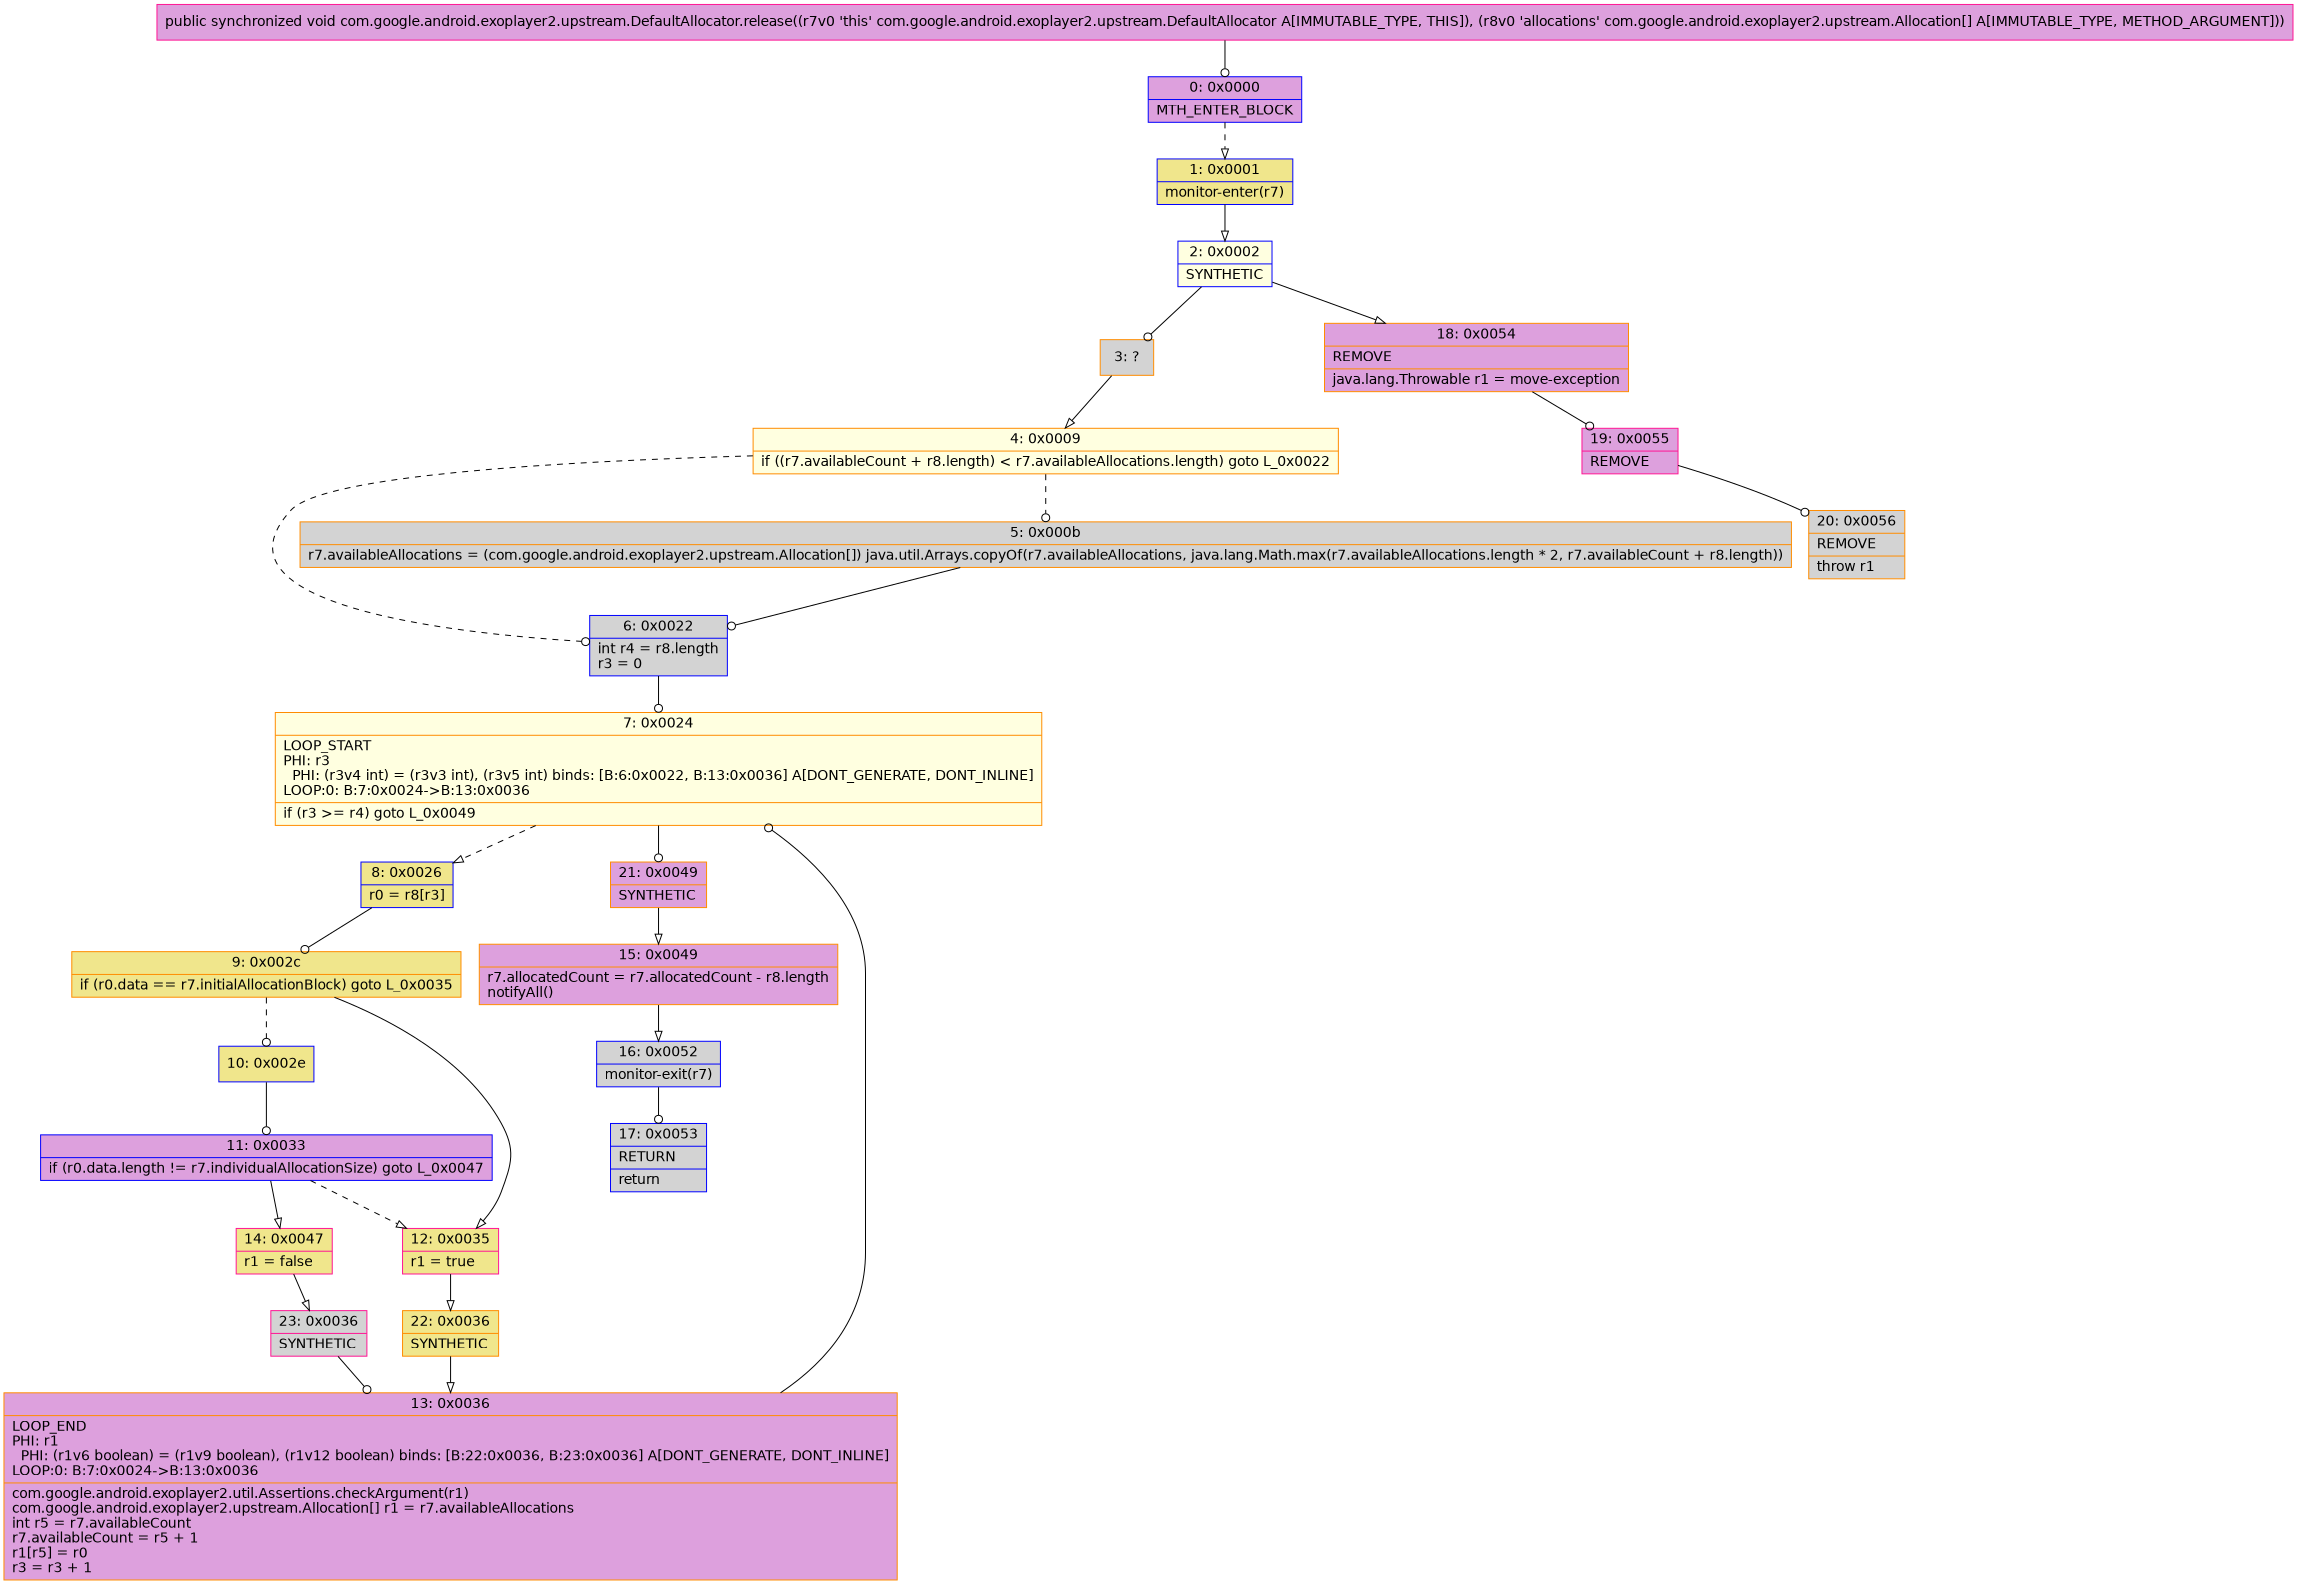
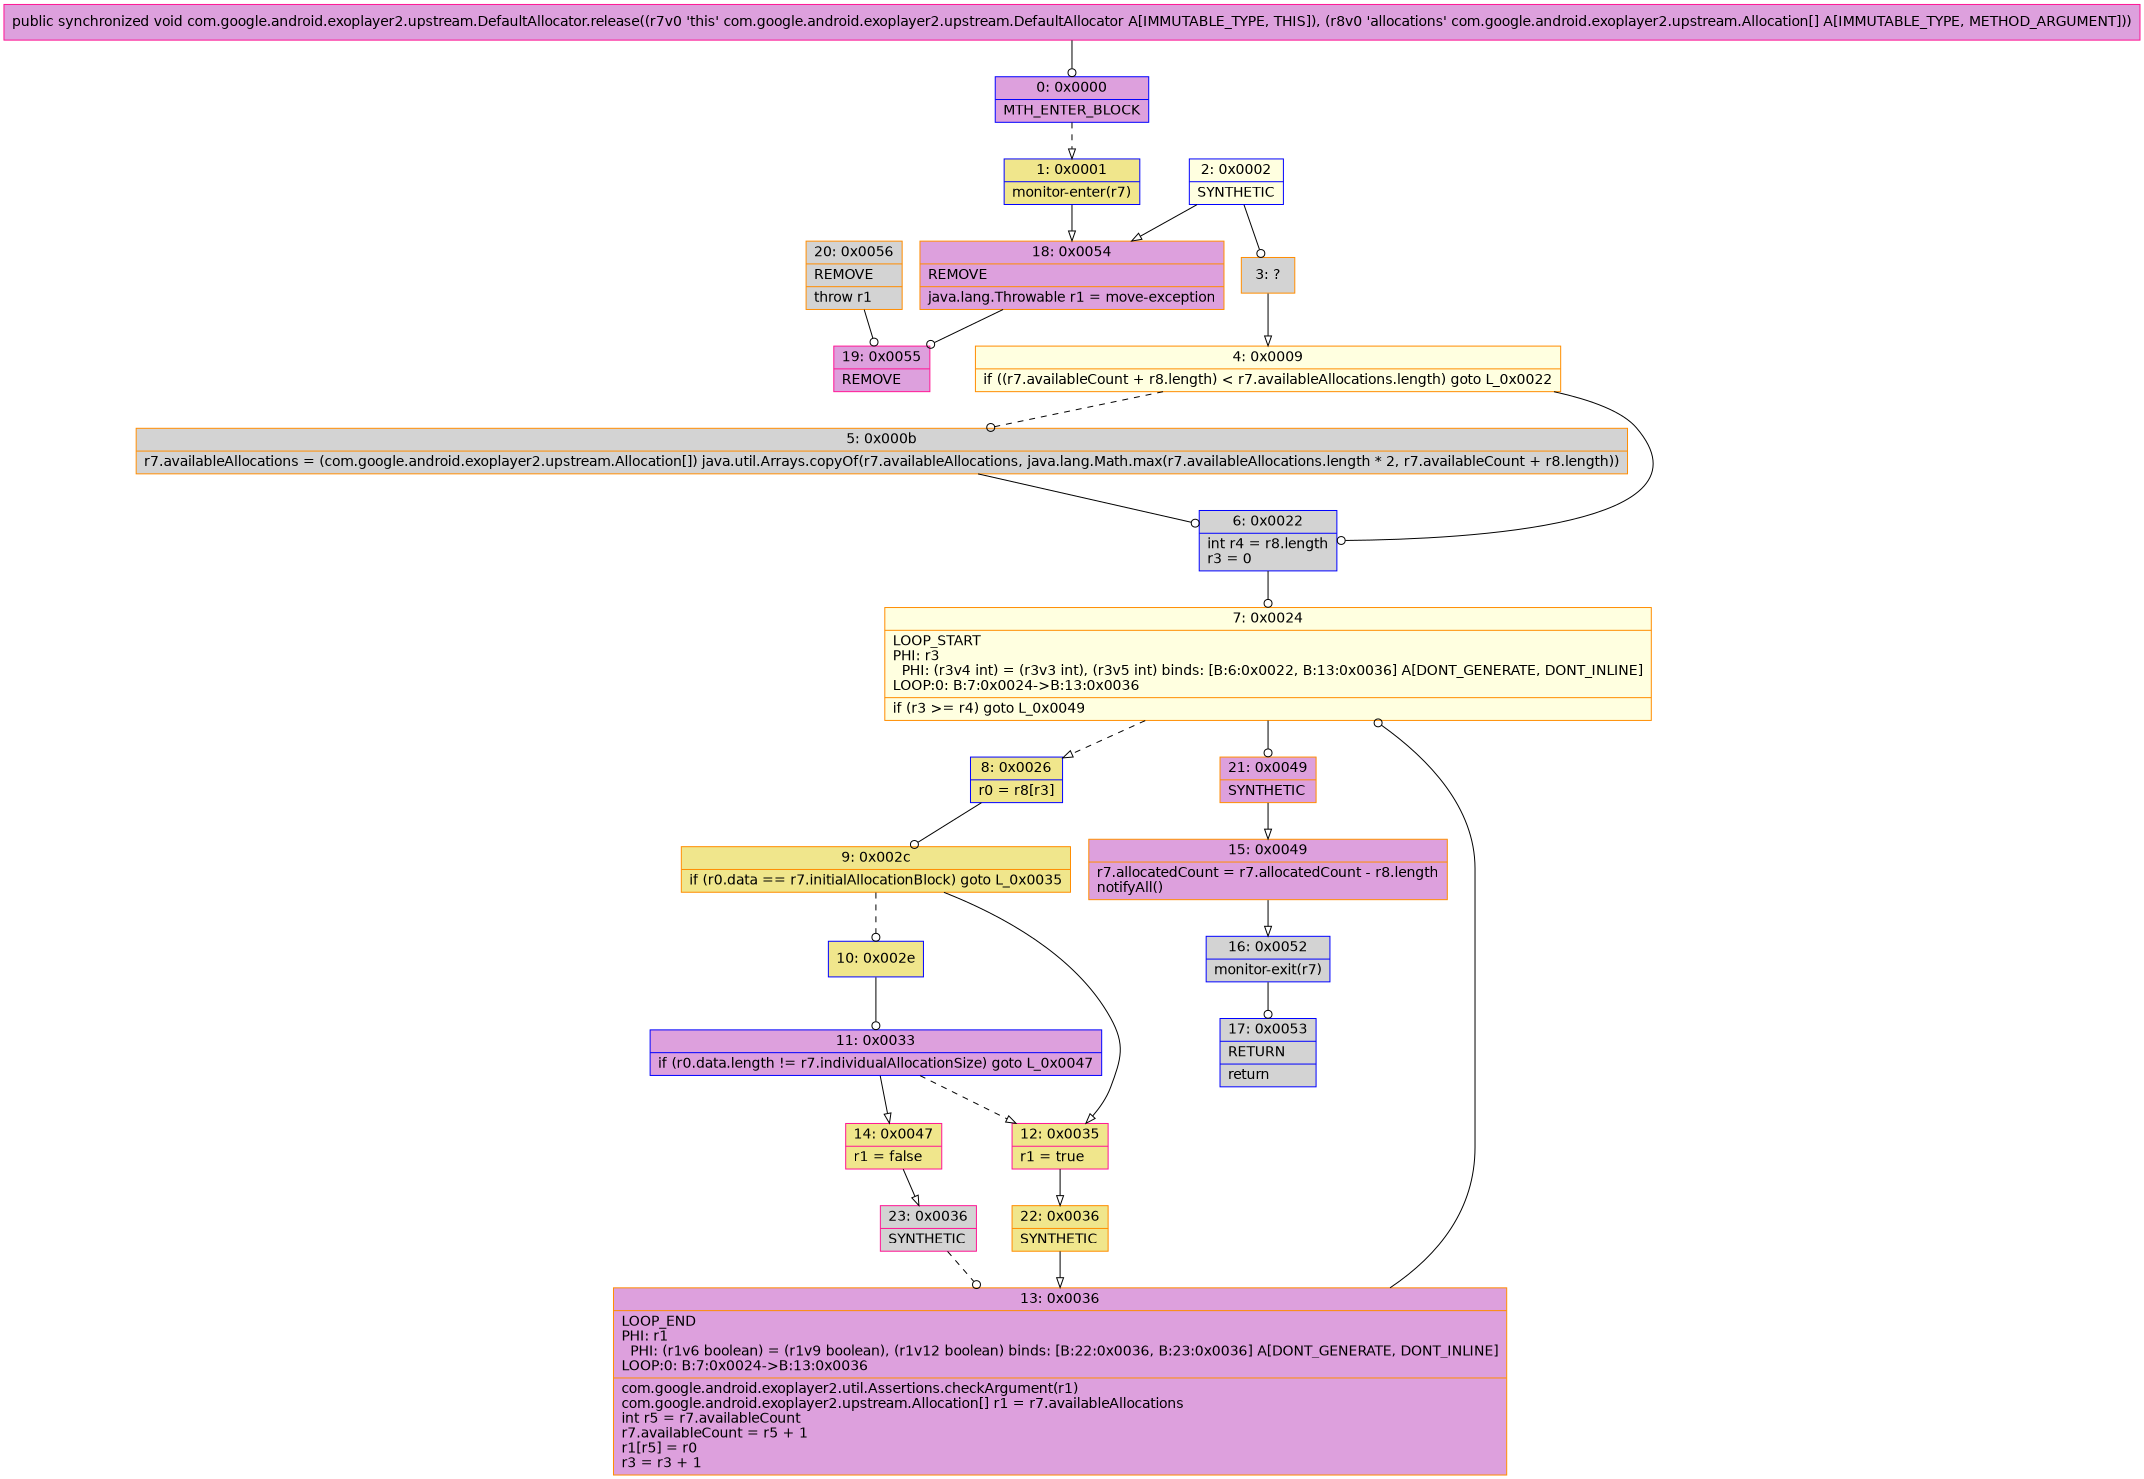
(1225, 218) -> (1072, 218)
(1740, 486) -> (869, 324)
(332, 493) -> (1575, 518)
(351, 1371) -> (961, 1266)
